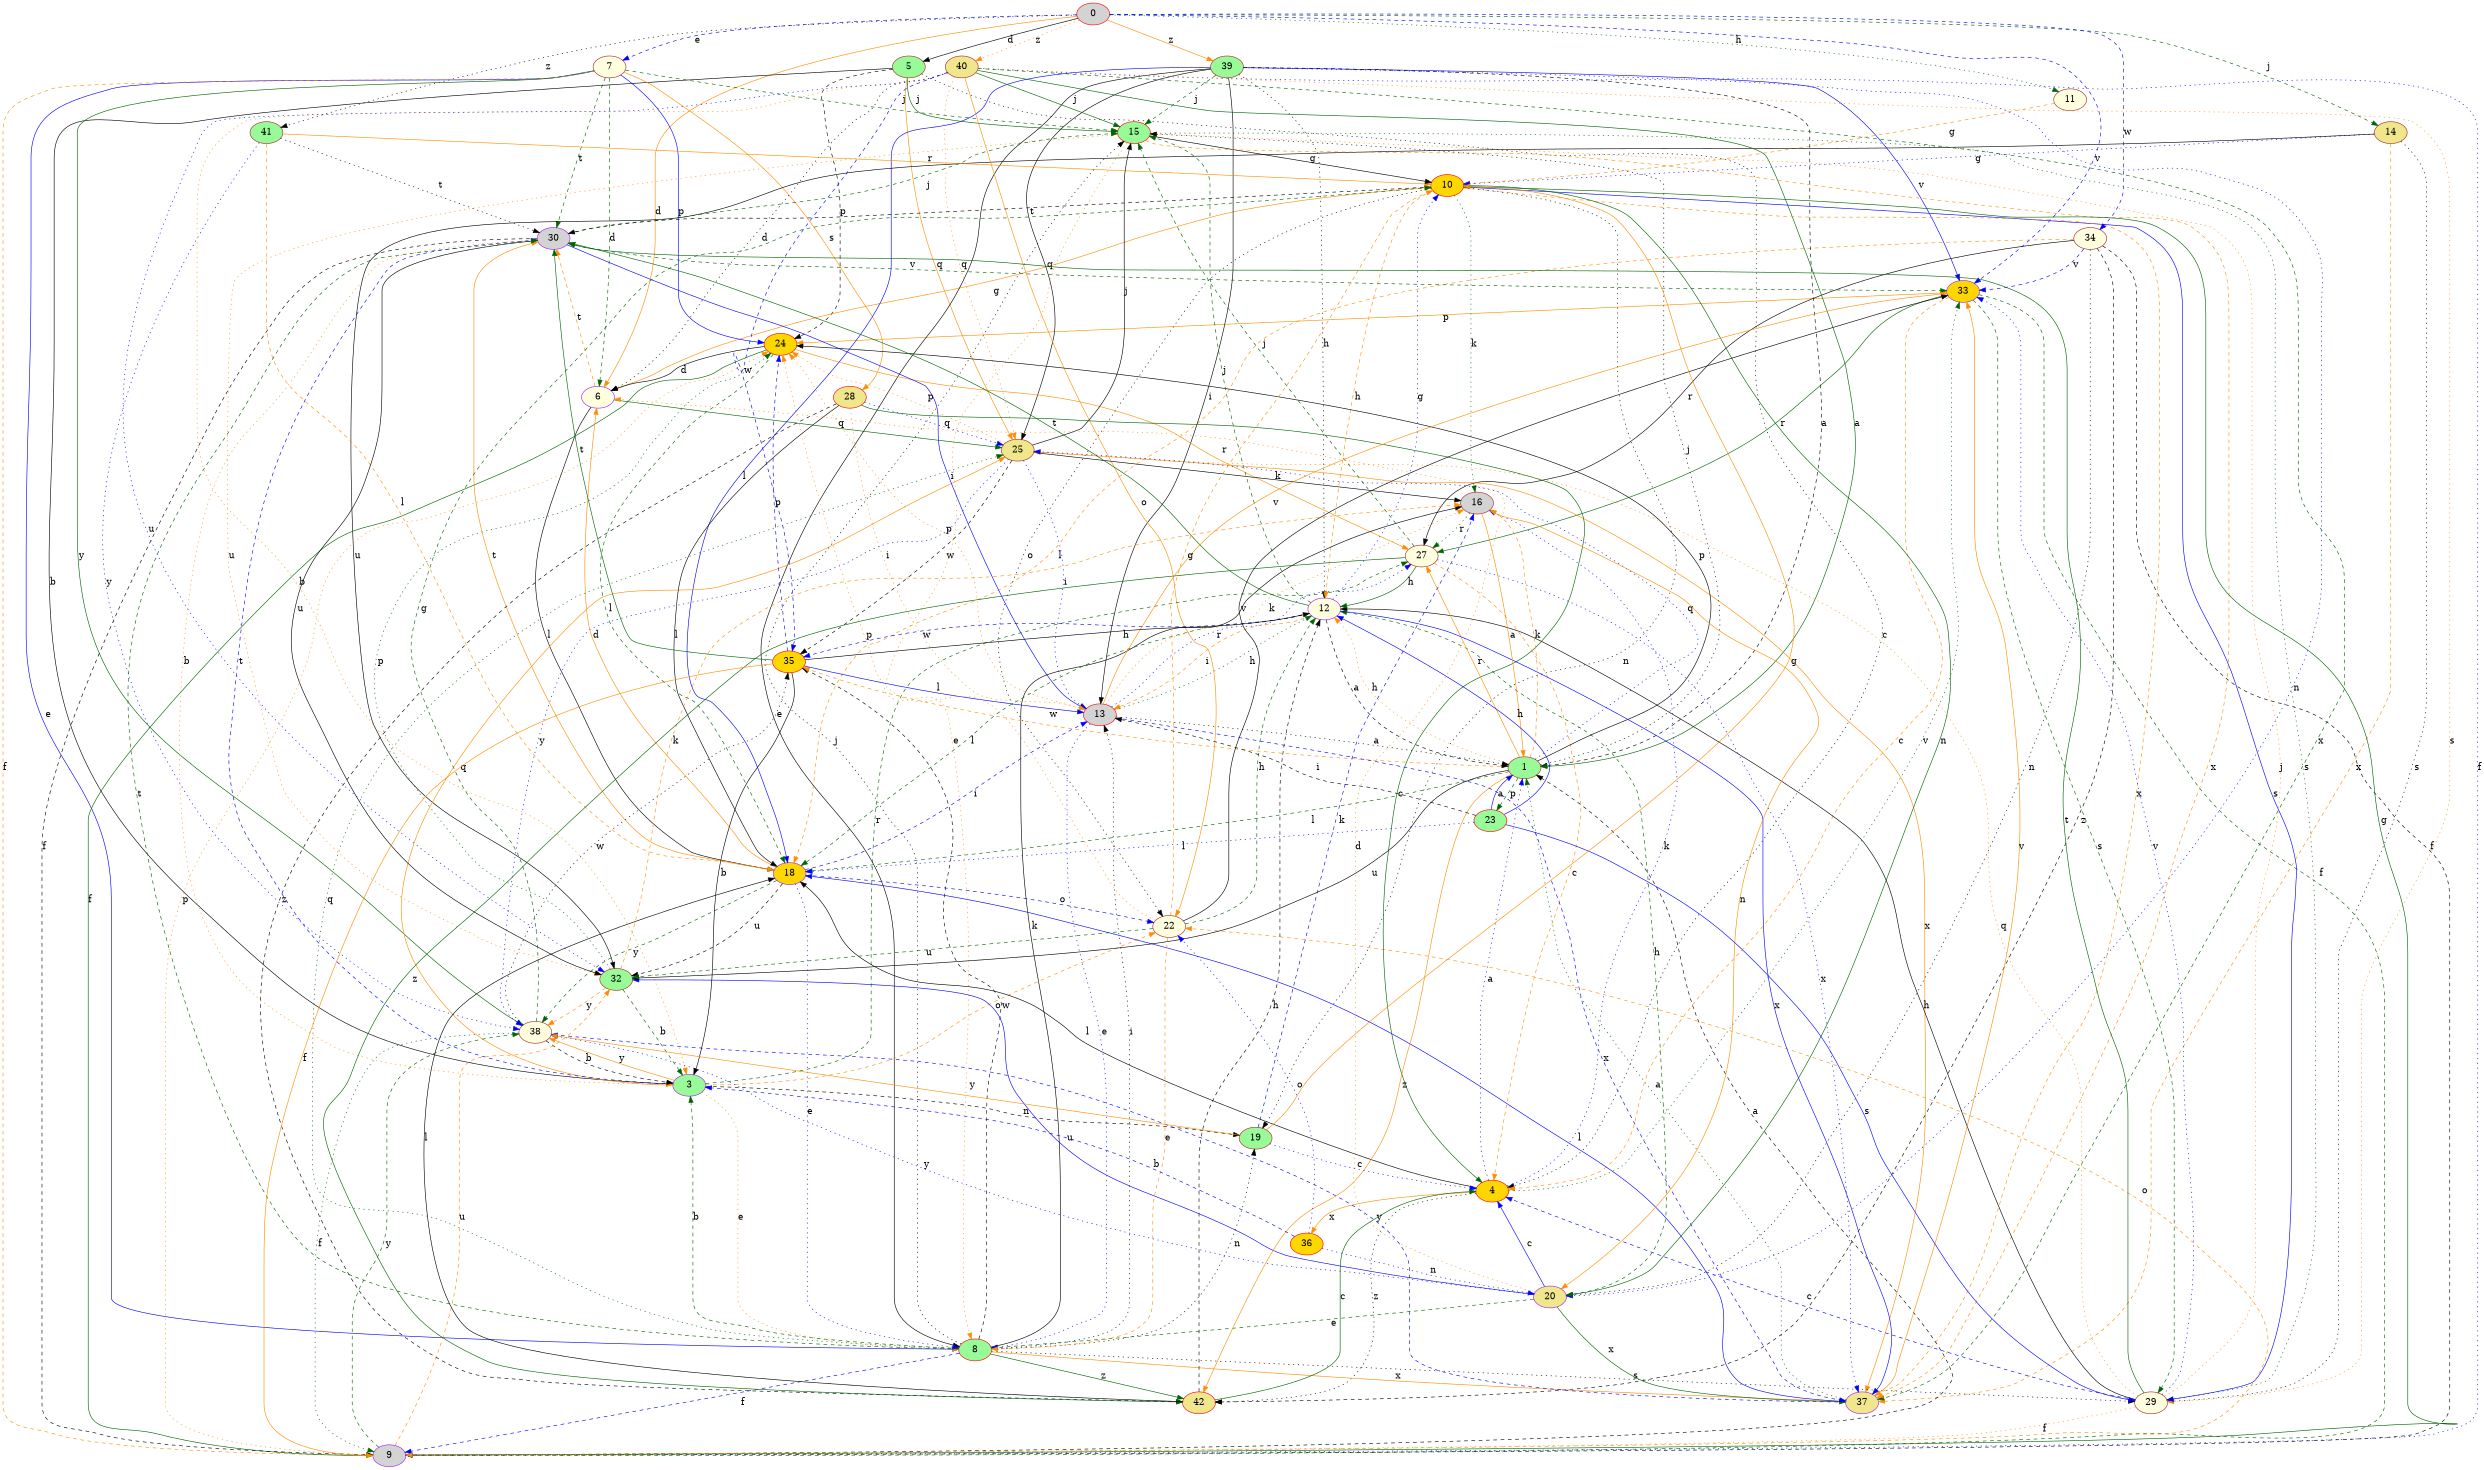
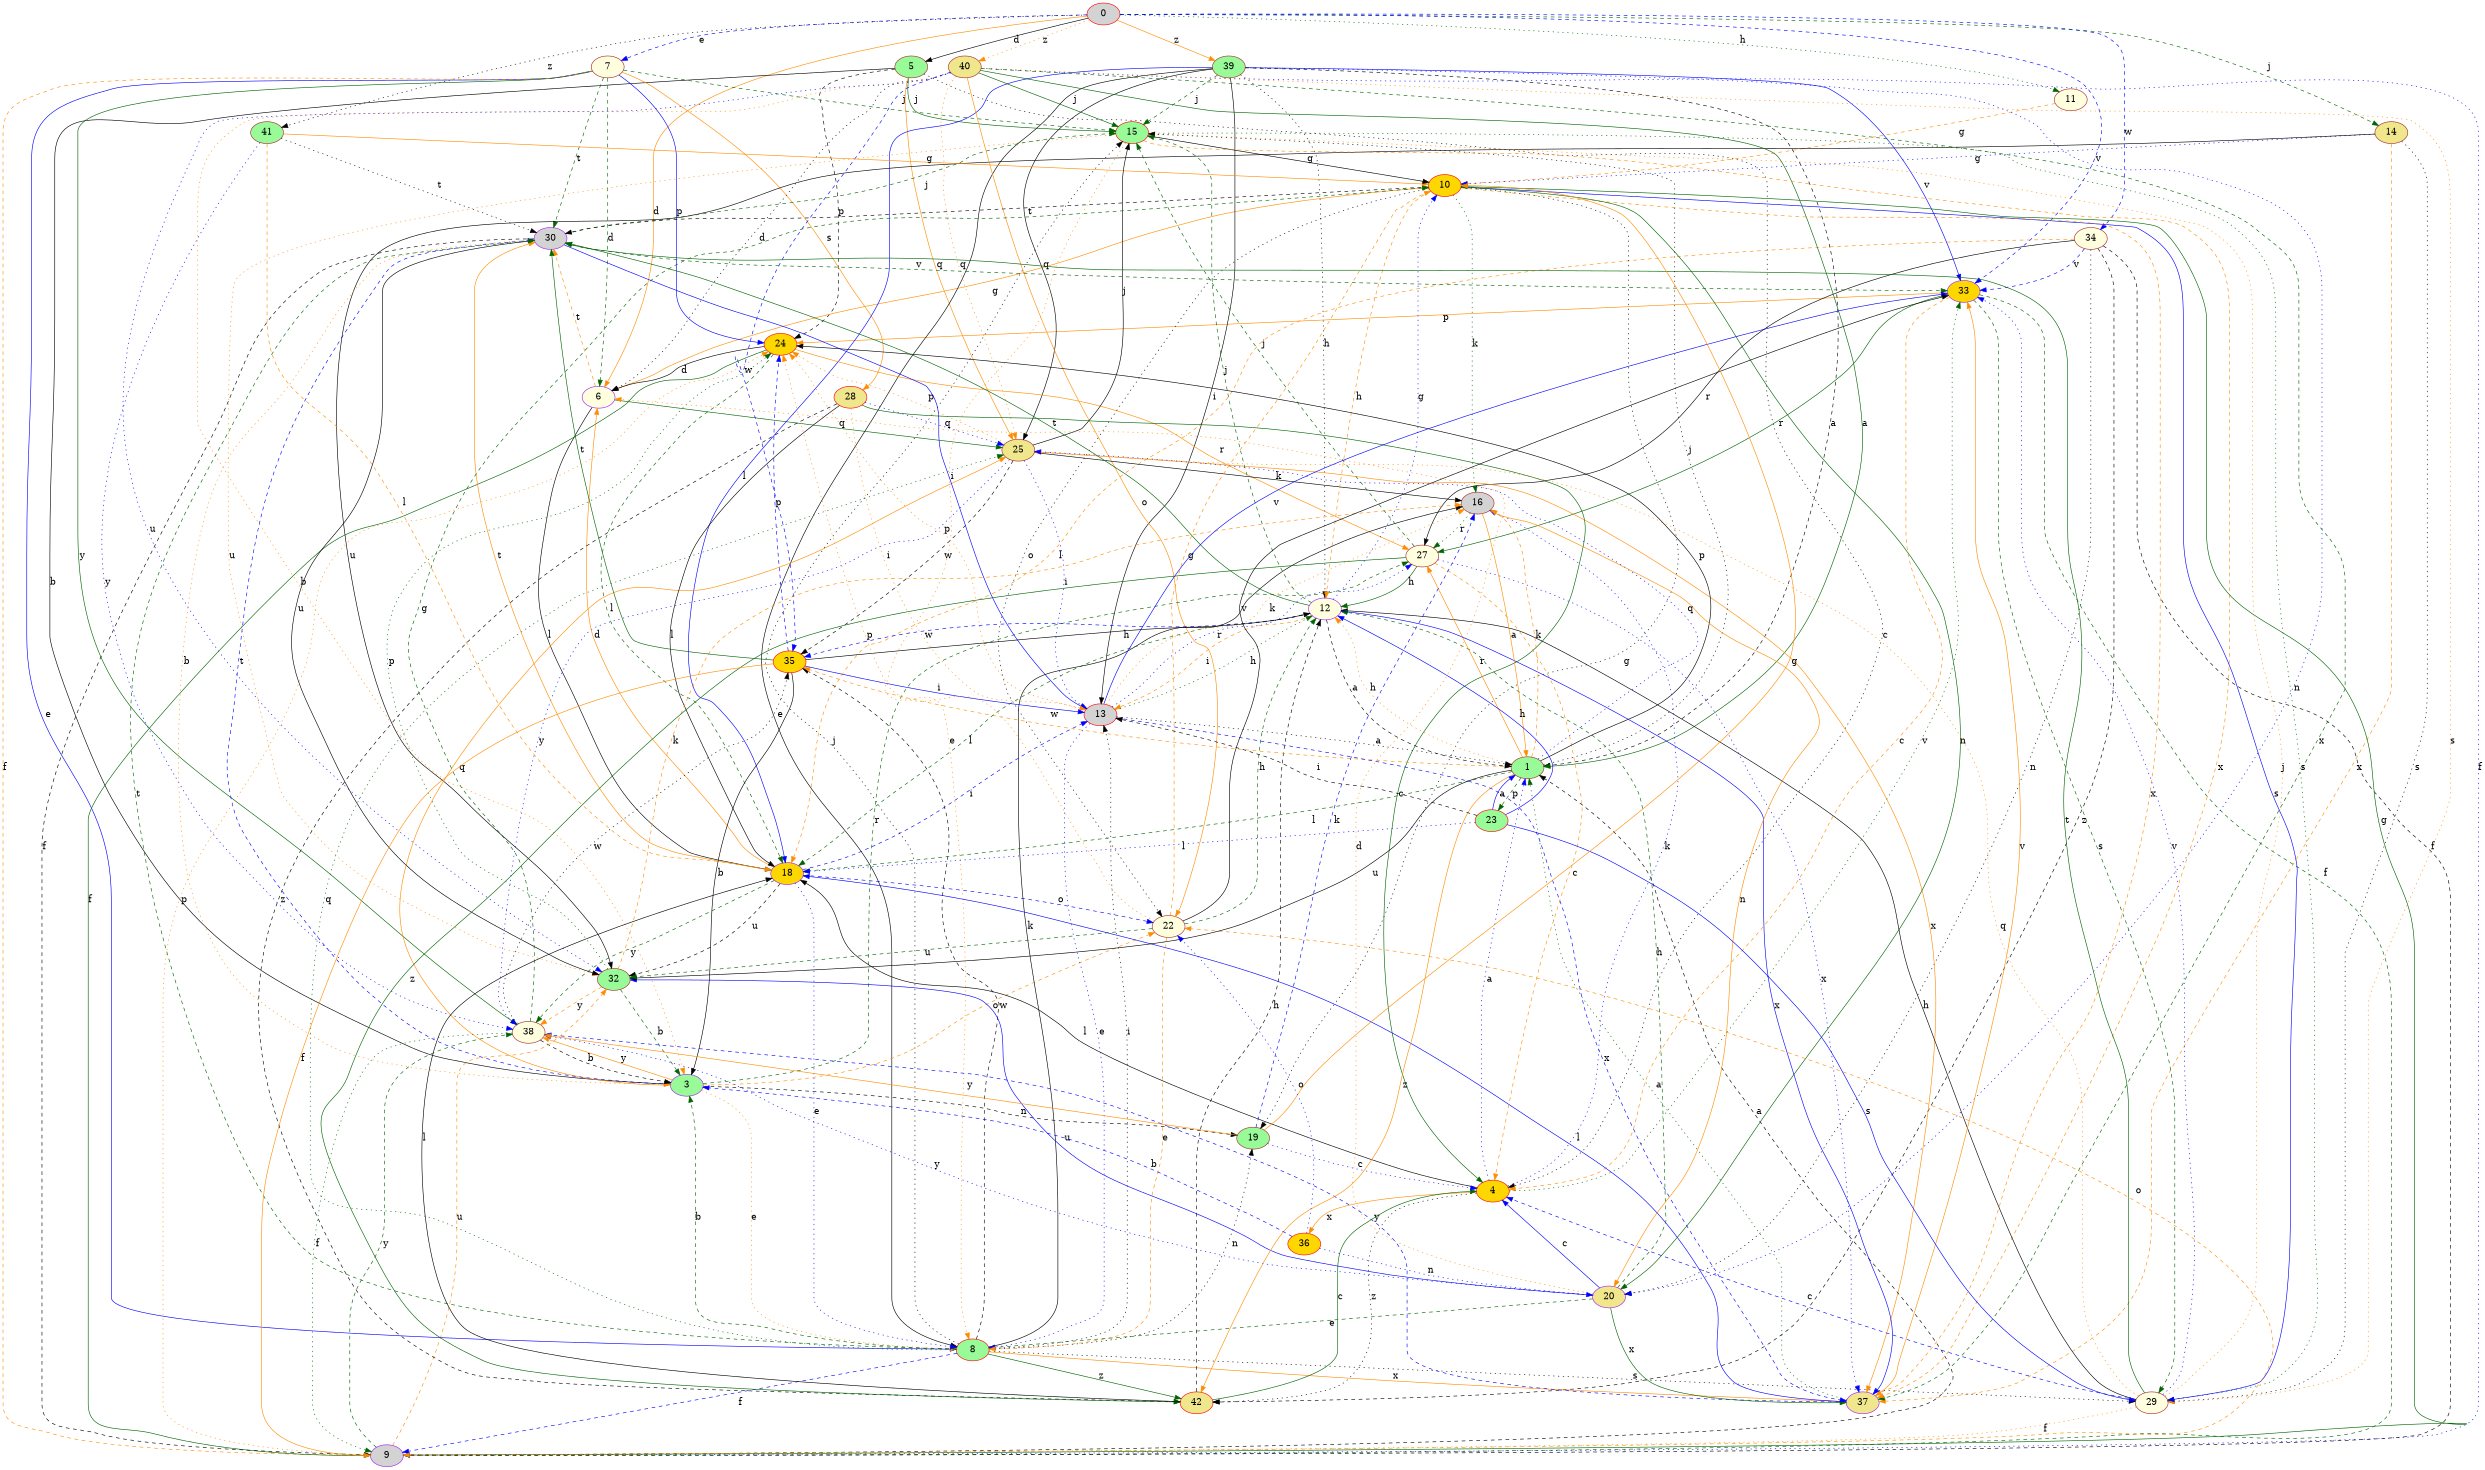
(930, 159) -> (930, 159)
(1445, 422) -> (1446, 423)
(1626, 662) -> (1627, 662)
(938, 688) -> (939, 688)
